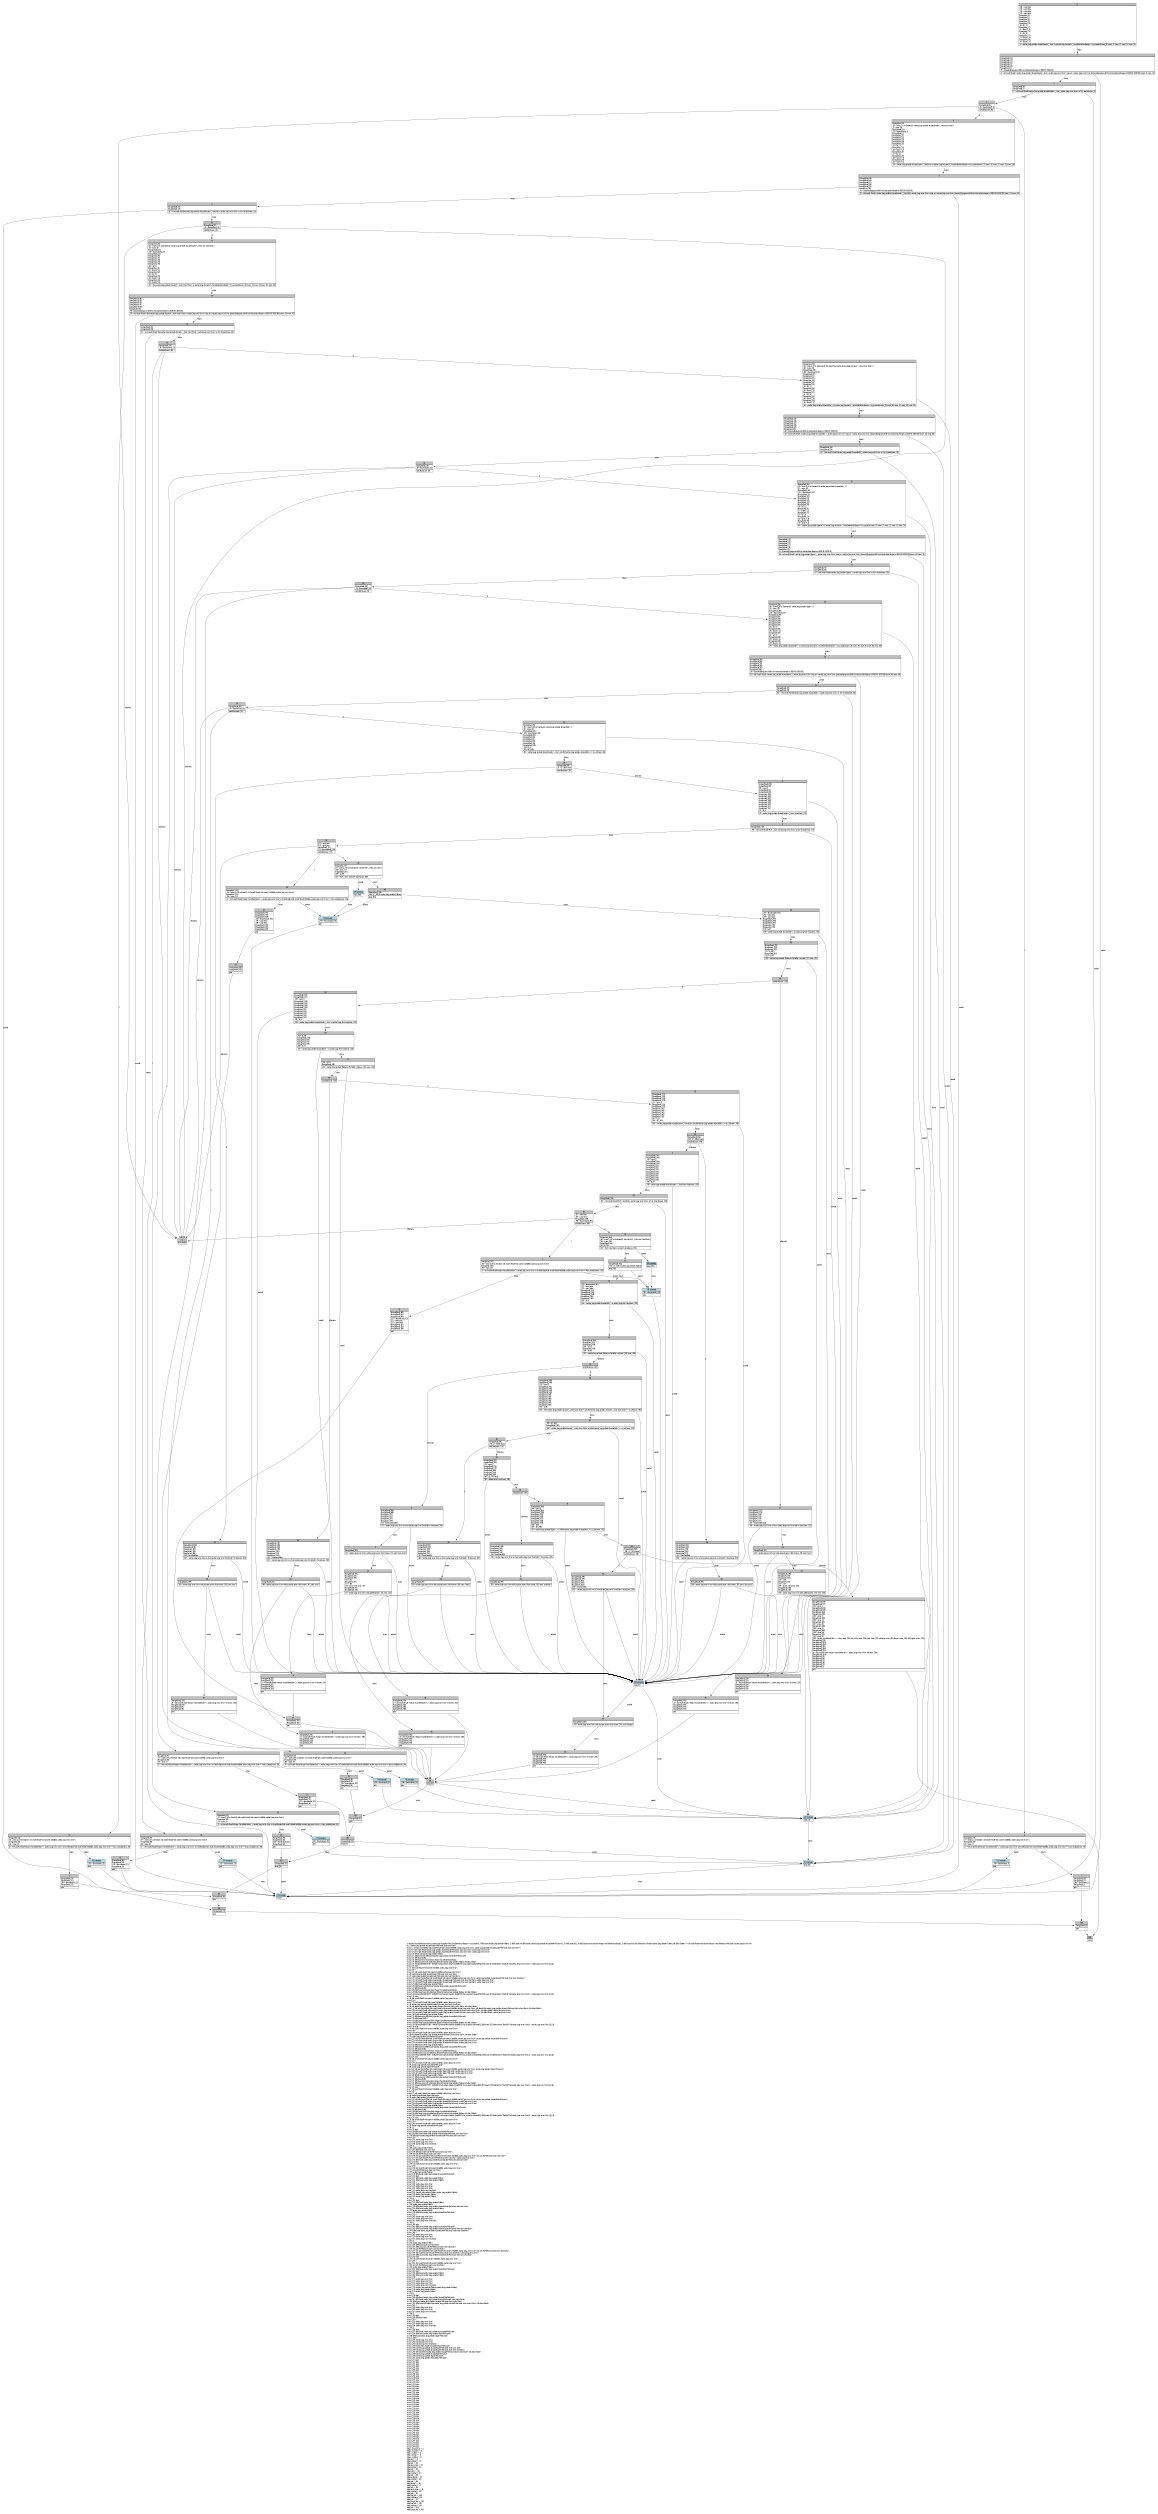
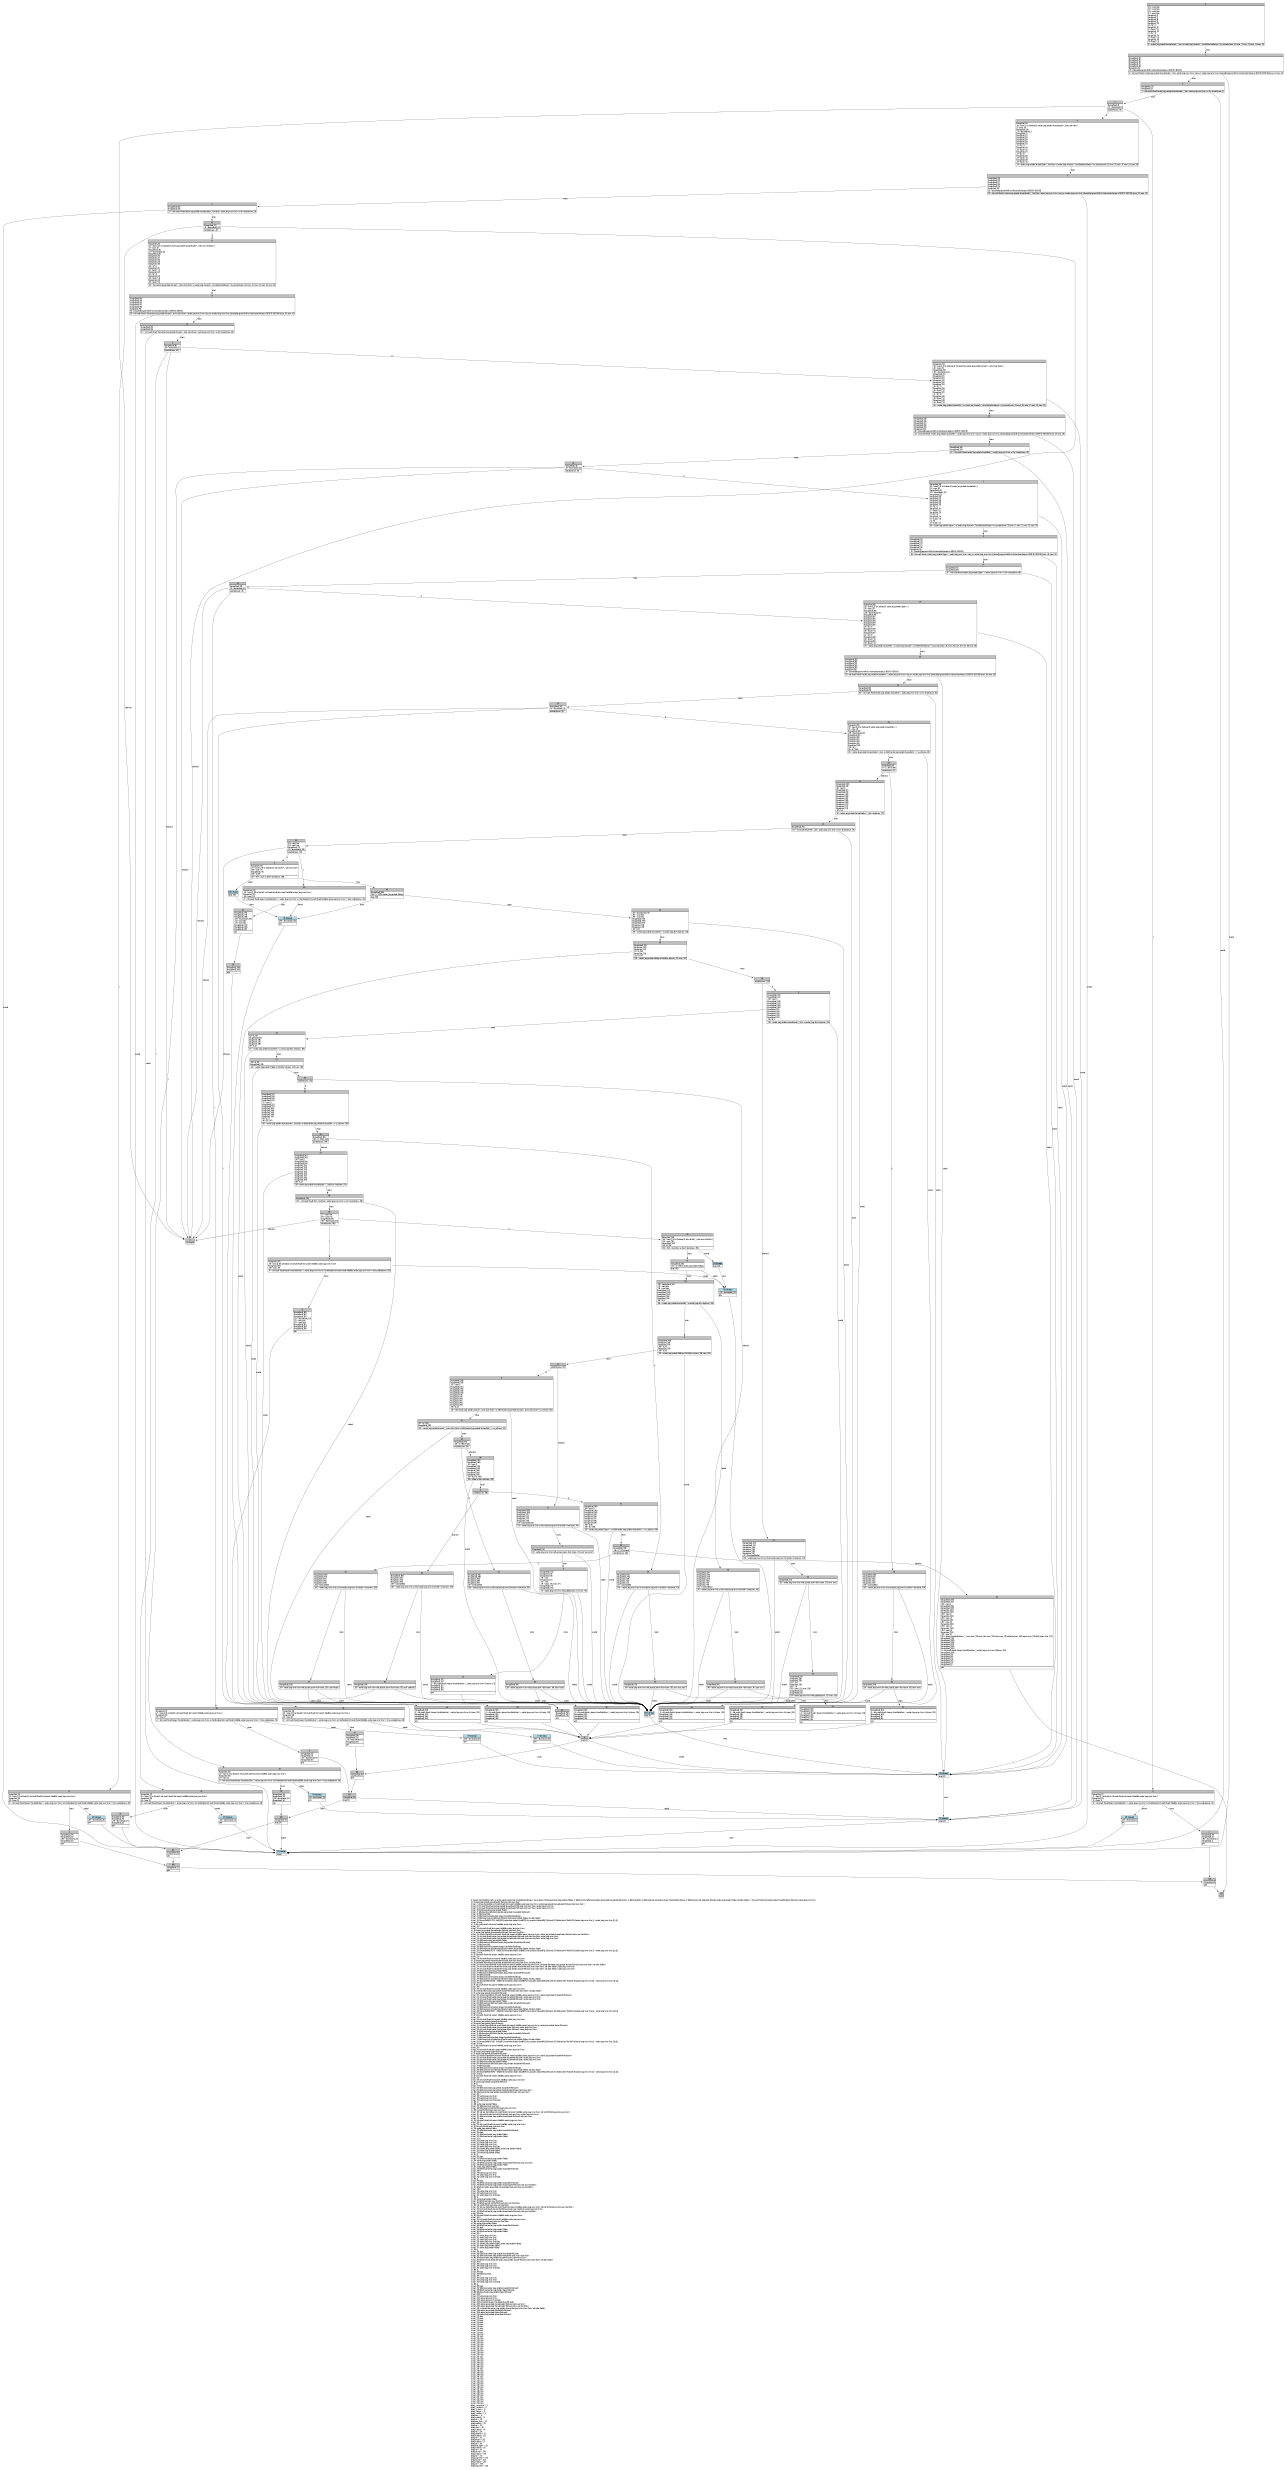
(803, 521) -> (932, 521)
(601, 1359) -> (608, 1359)
(622, 1702) -> (481, 1703)
